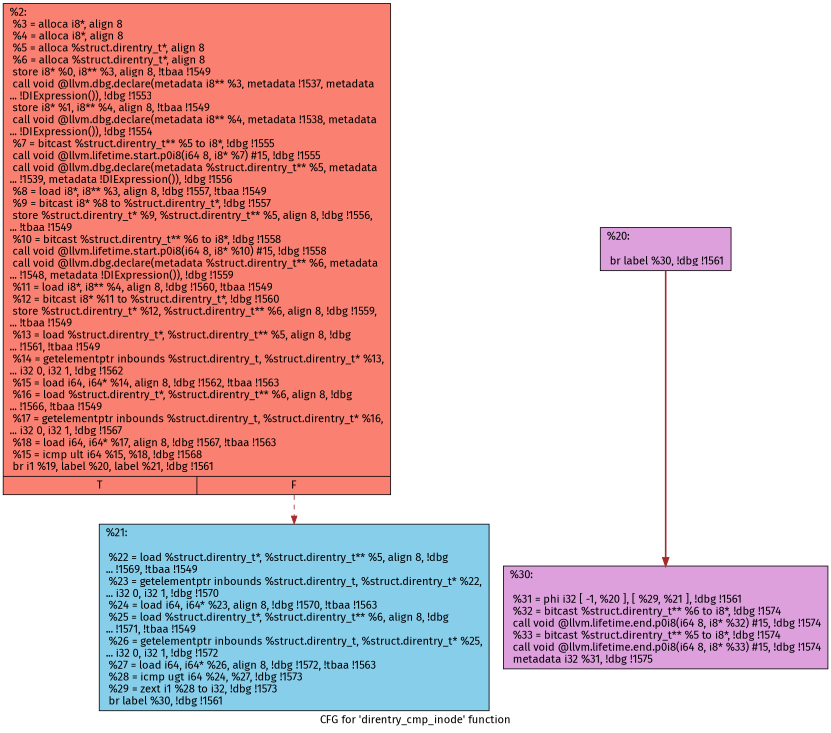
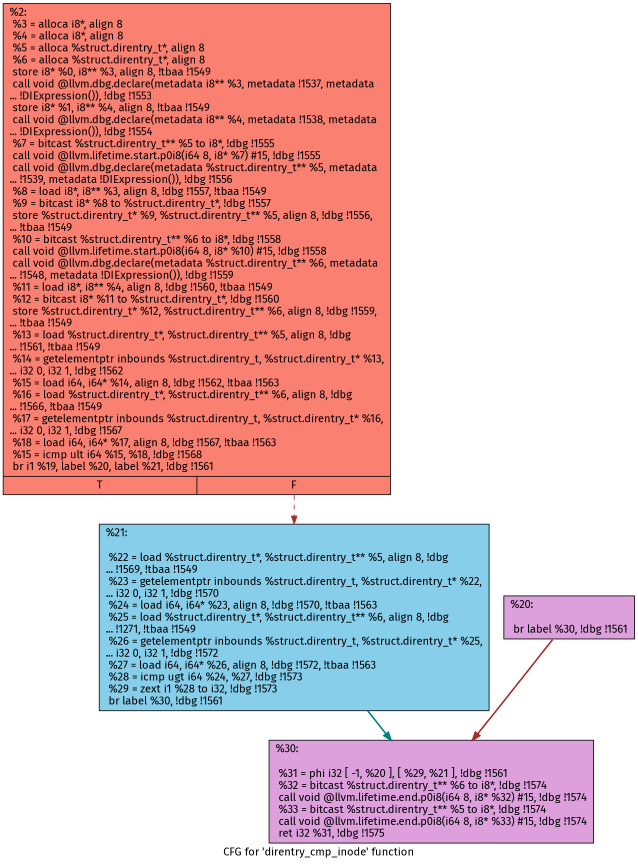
(151, 629) -> (151, 629)
(582, 659) -> (330, 833)
none -> (377, 722)
